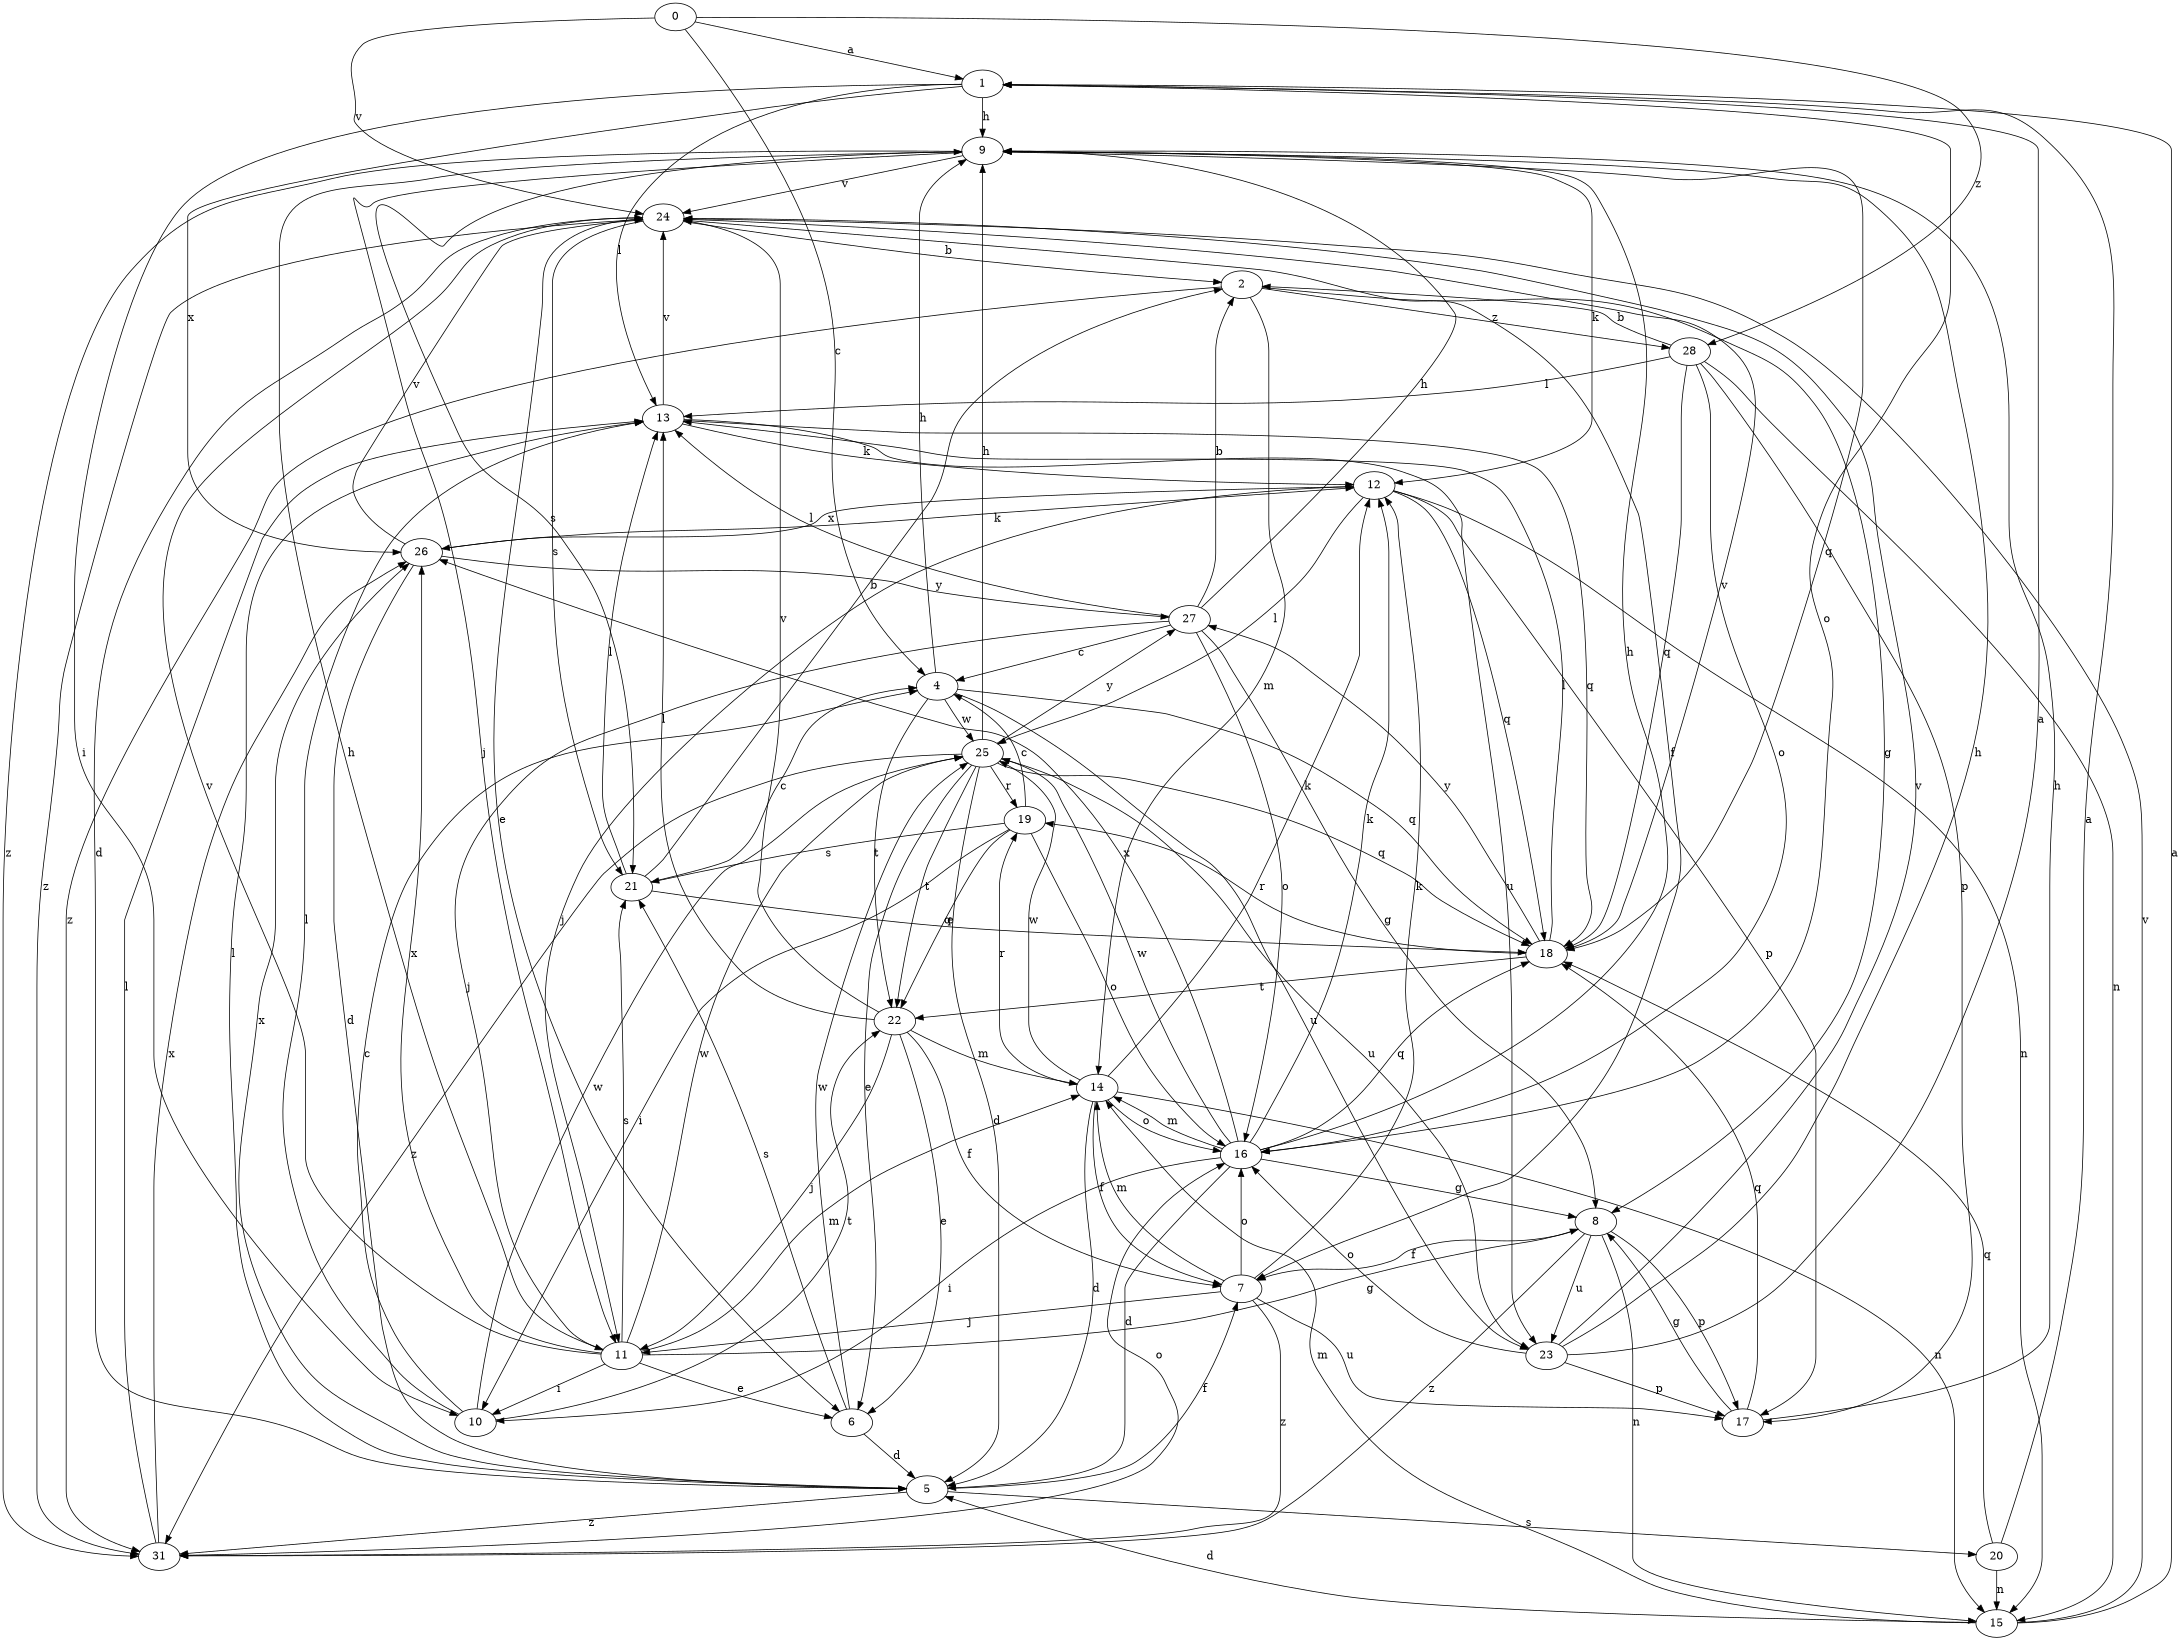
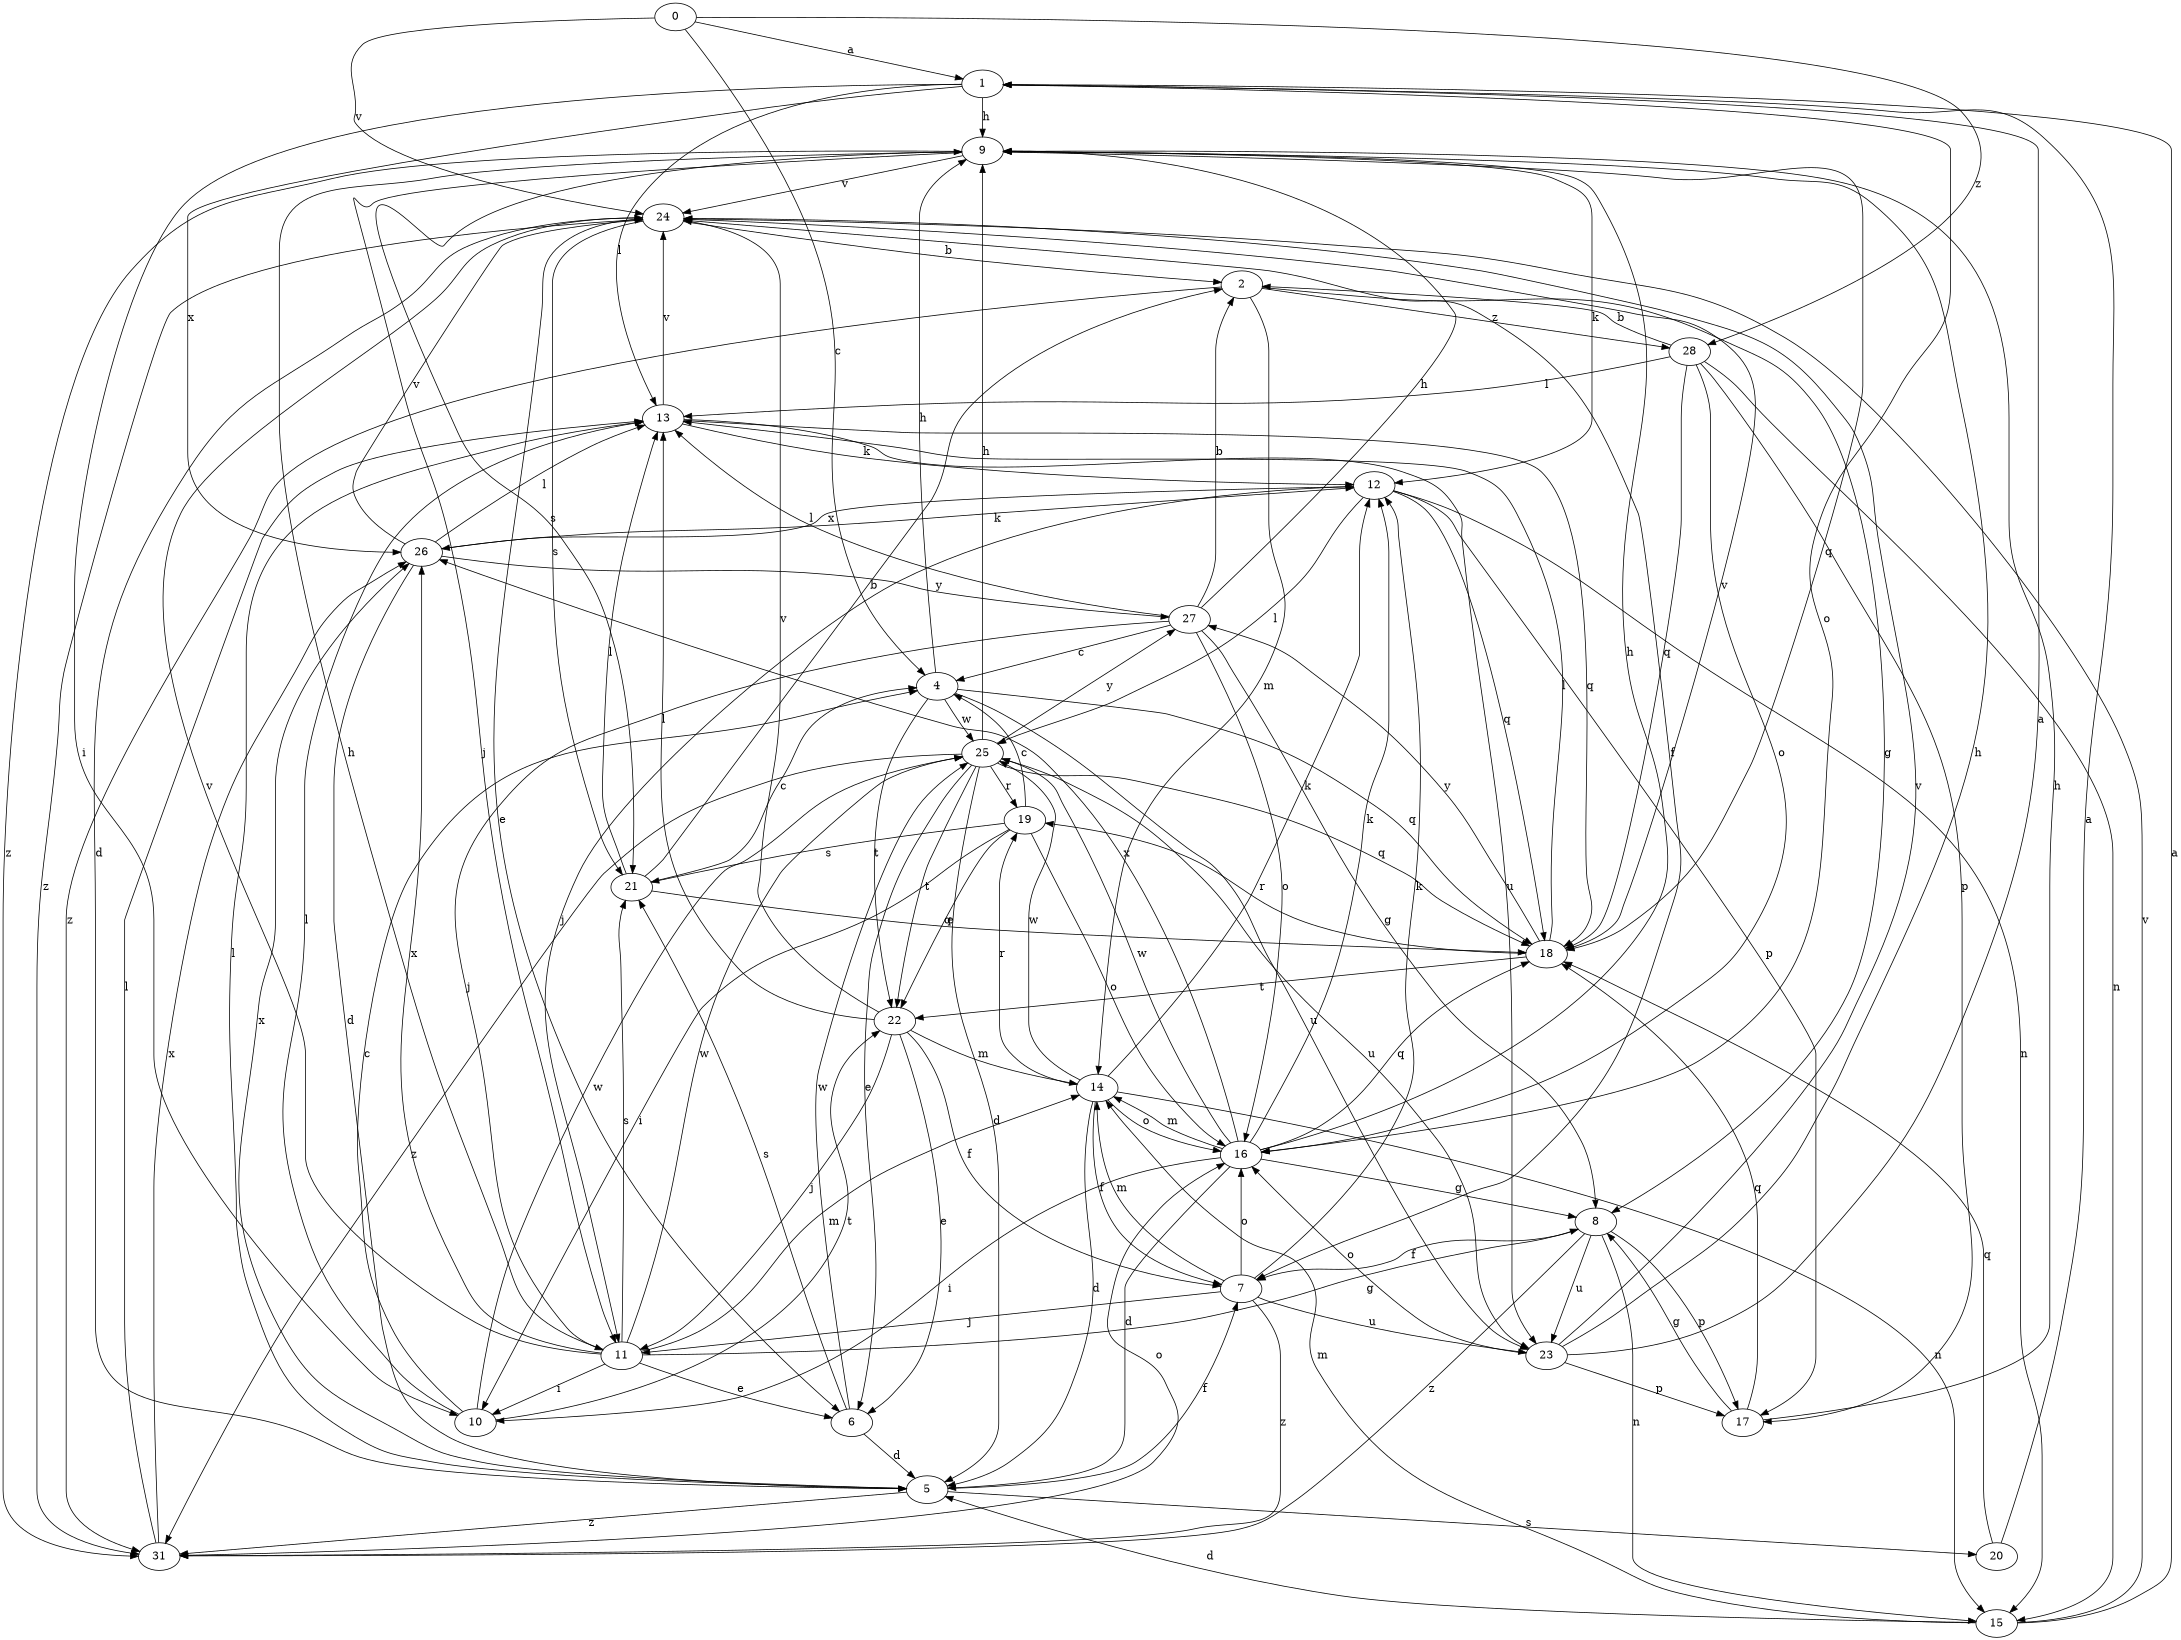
none -> (533, 478)
(1465, 1406) -> (1387, 1331)
(1997, 1586) -> none
